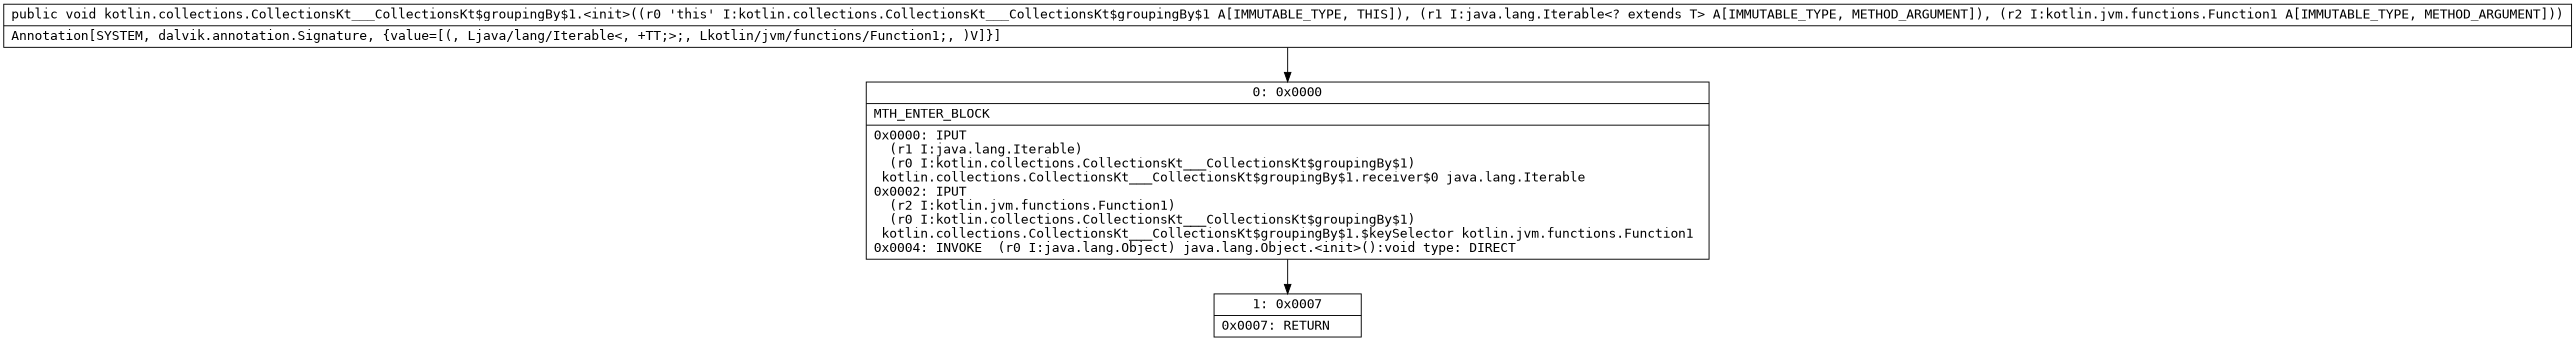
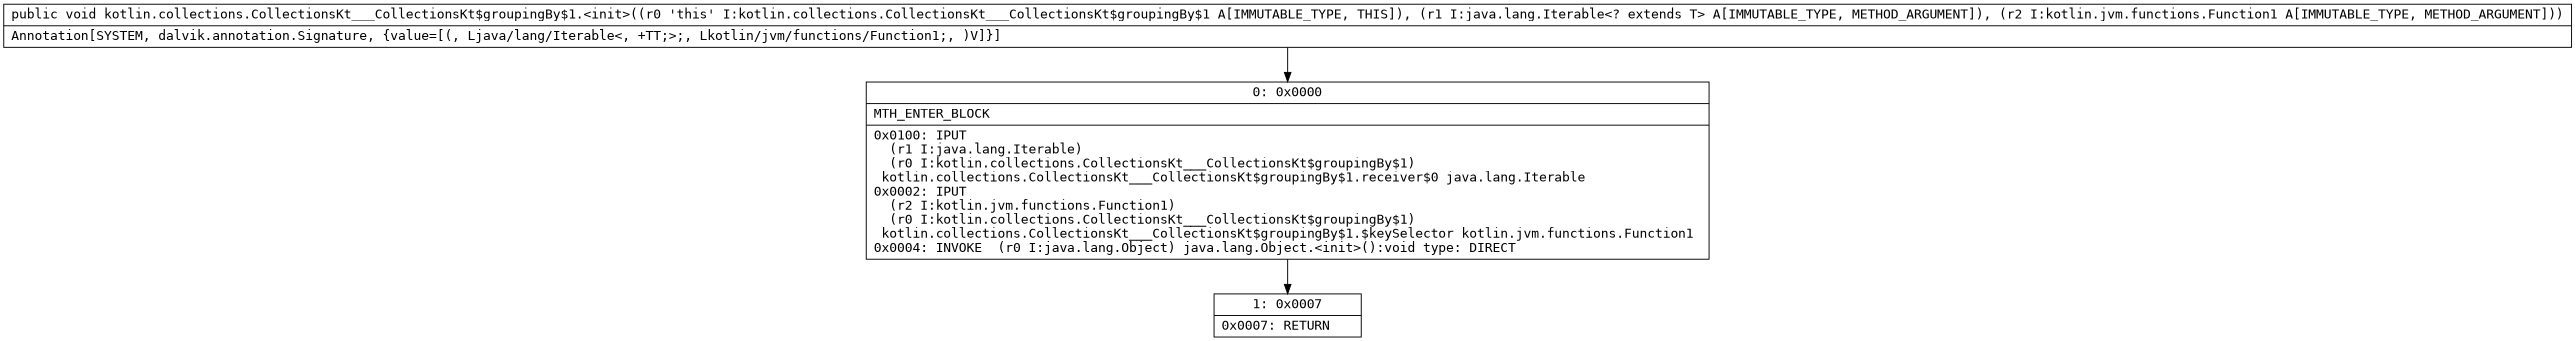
(928, 135) -> (928, 135)
